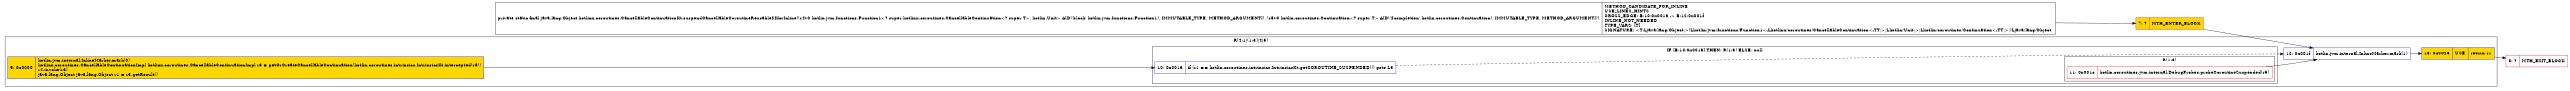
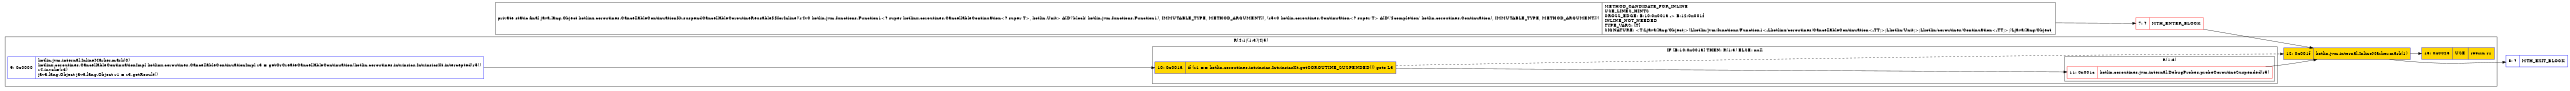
(2170, 24) -> (2170, 24)
(2347, 54) -> (2347, 54)
(2499, 57) -> (2446, 63)
(2537, 61) -> (2537, 61)
(246, 68) -> (246, 68)
(1275, 68) -> (1275, 68)
none -> (1730, 70)
